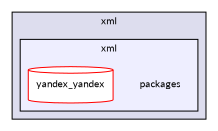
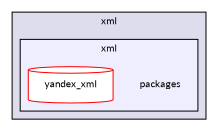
(71, 85) -> (71, 85)
